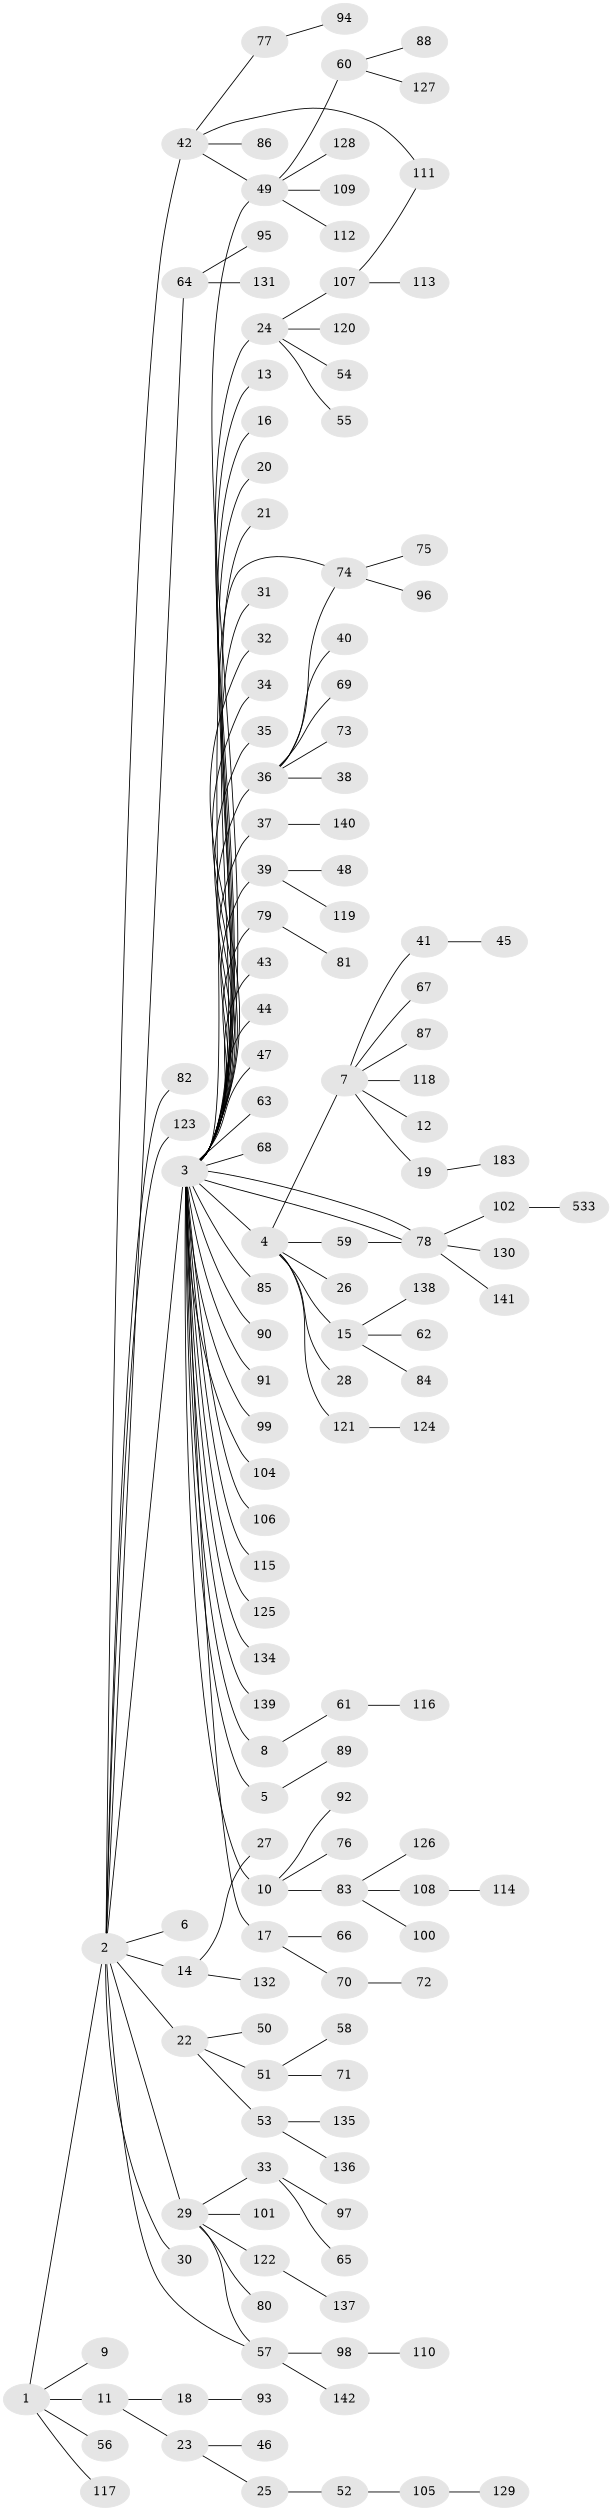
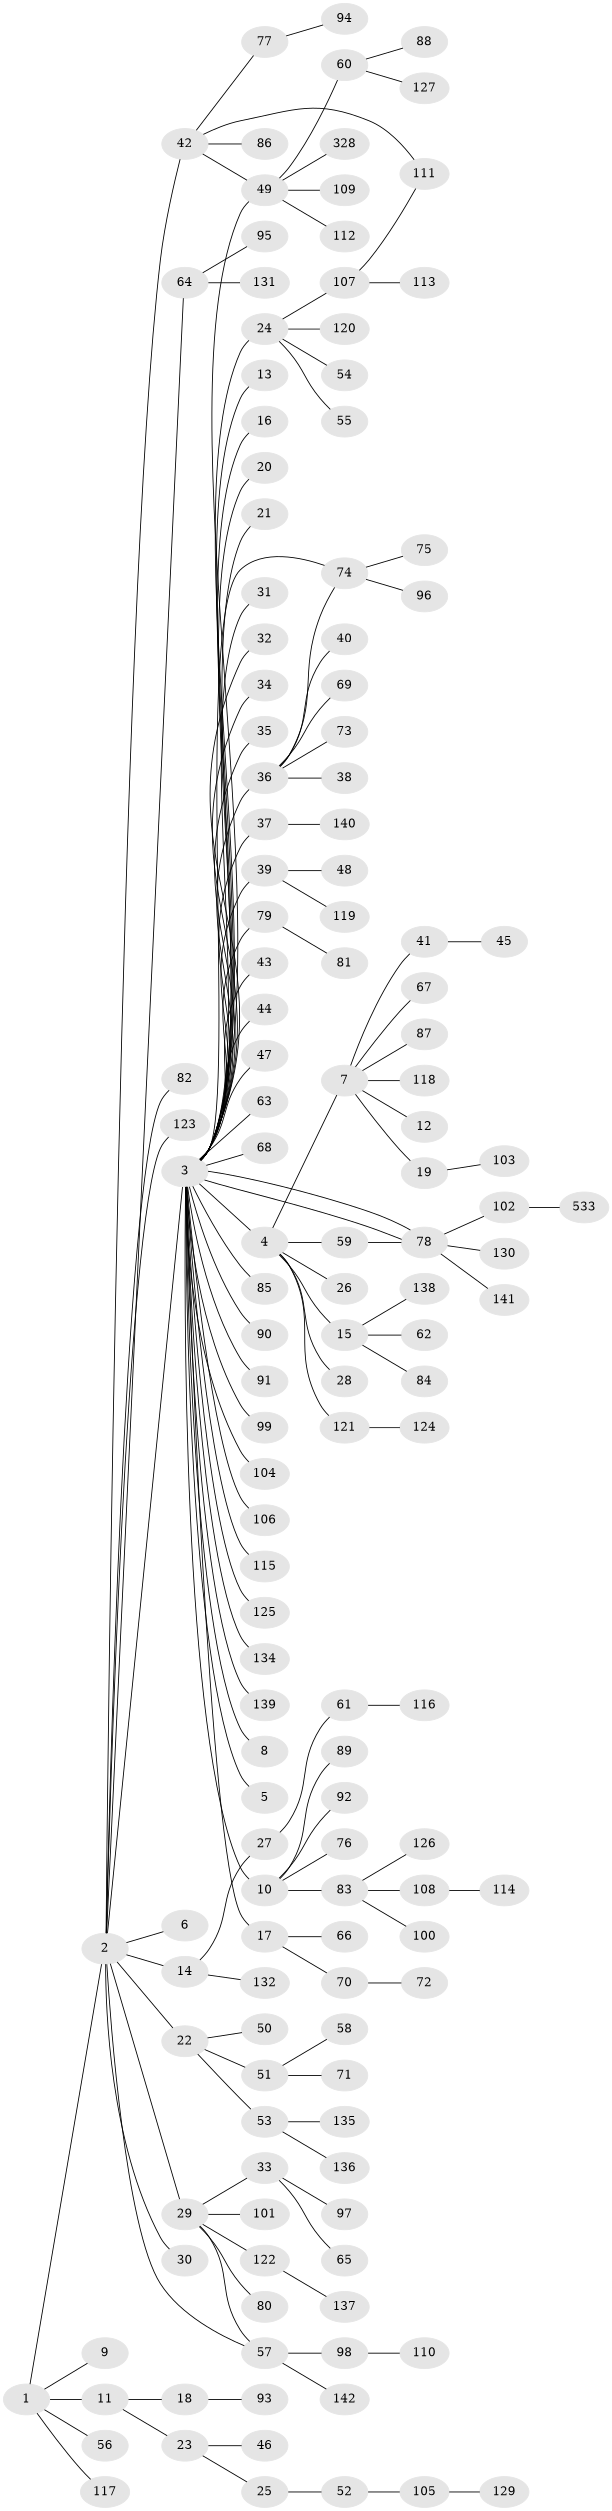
(345, 144) -> (345, 144)
(504, 1161) -> (504, 1161)
(305, 1728) -> (305, 1775)
(305, 1775) -> (305, 1821)
